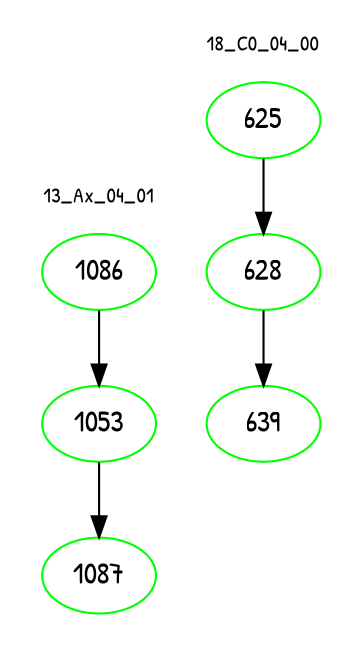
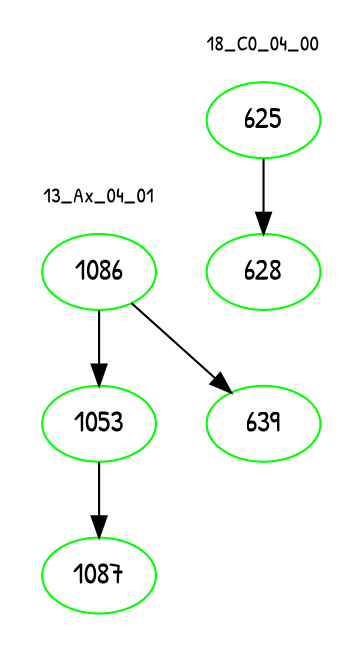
(264, 338) -> (159, 328)
